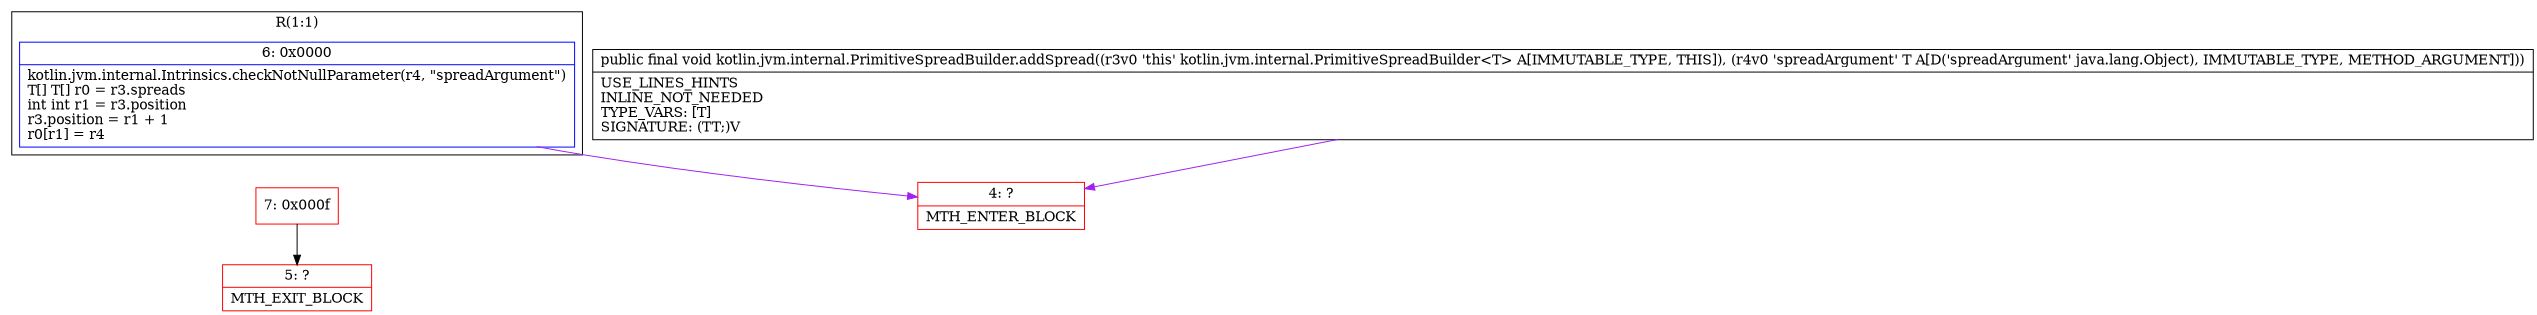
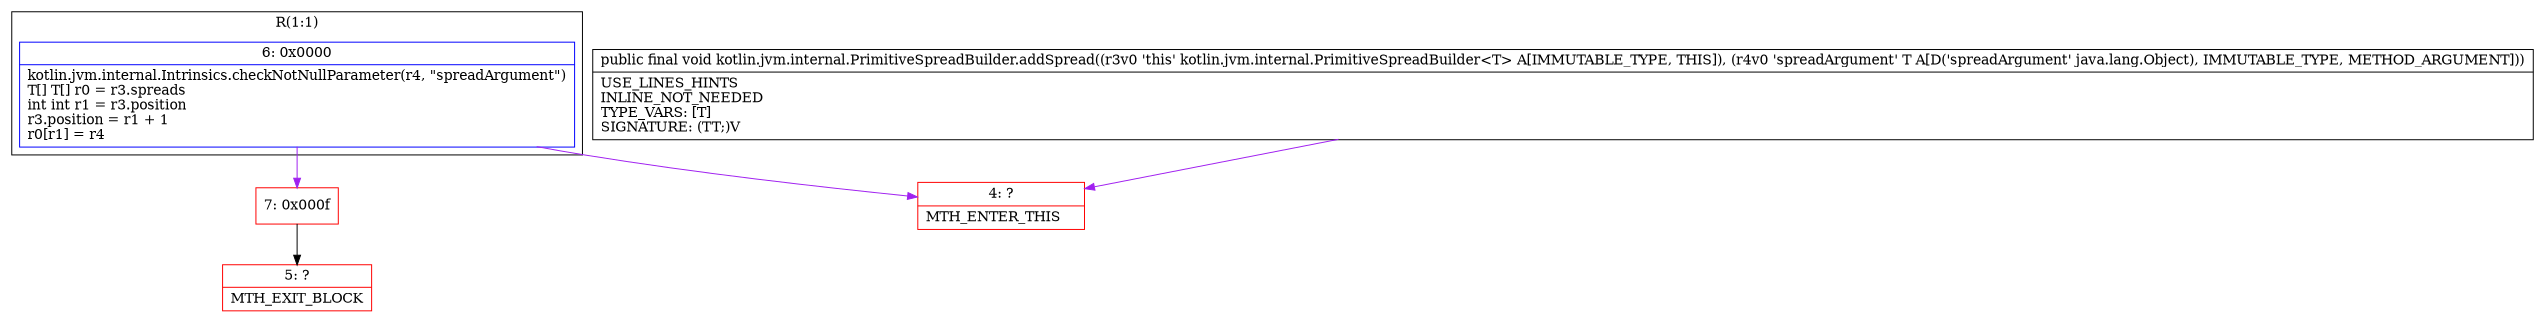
none -> (297, 162)
(1001, 217) -> (993, 217)
